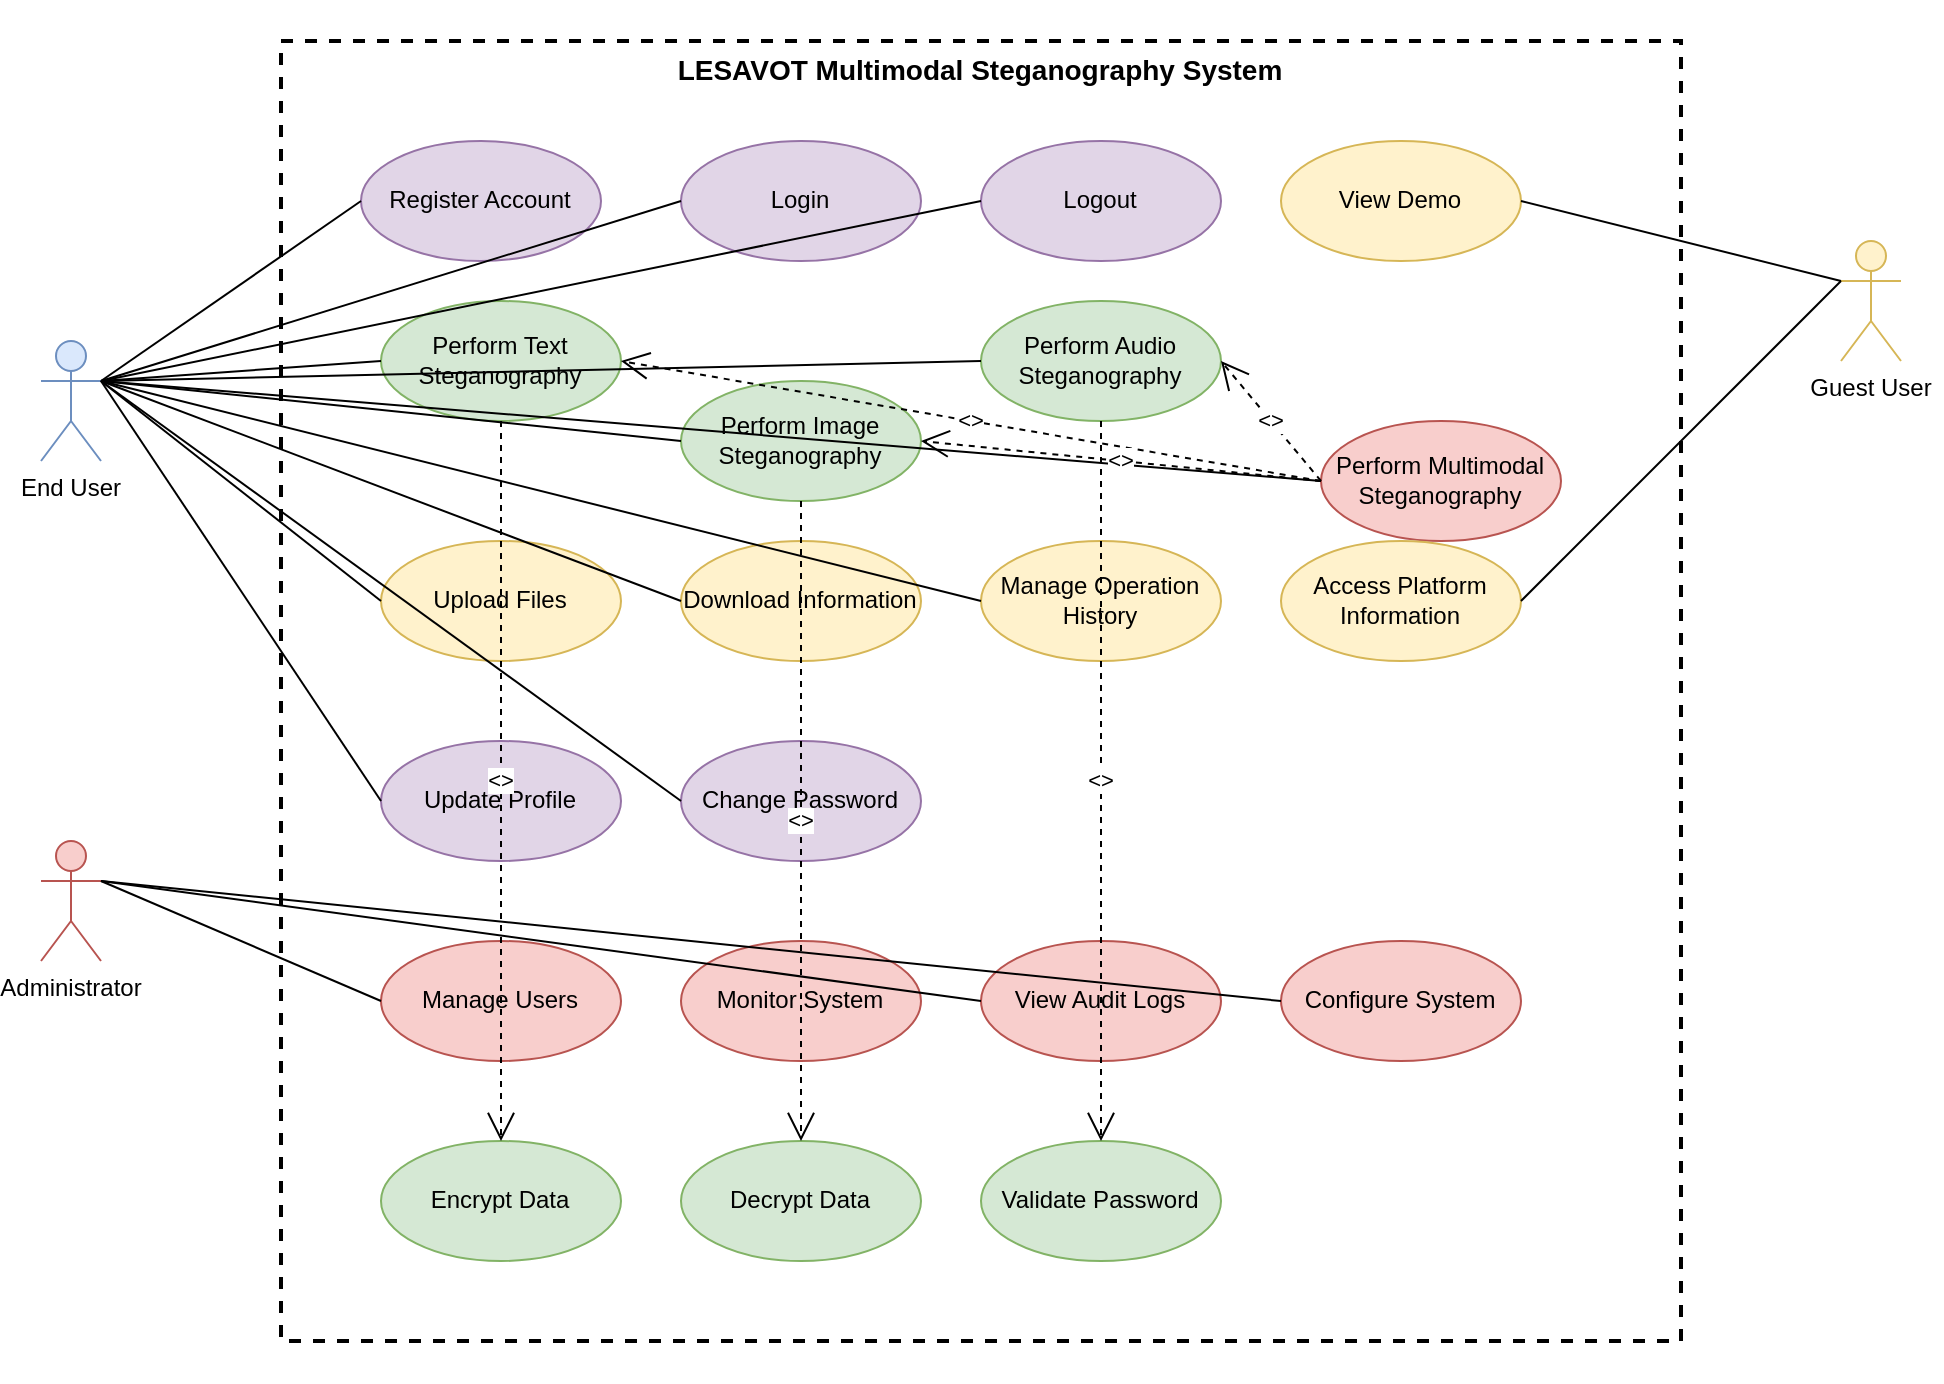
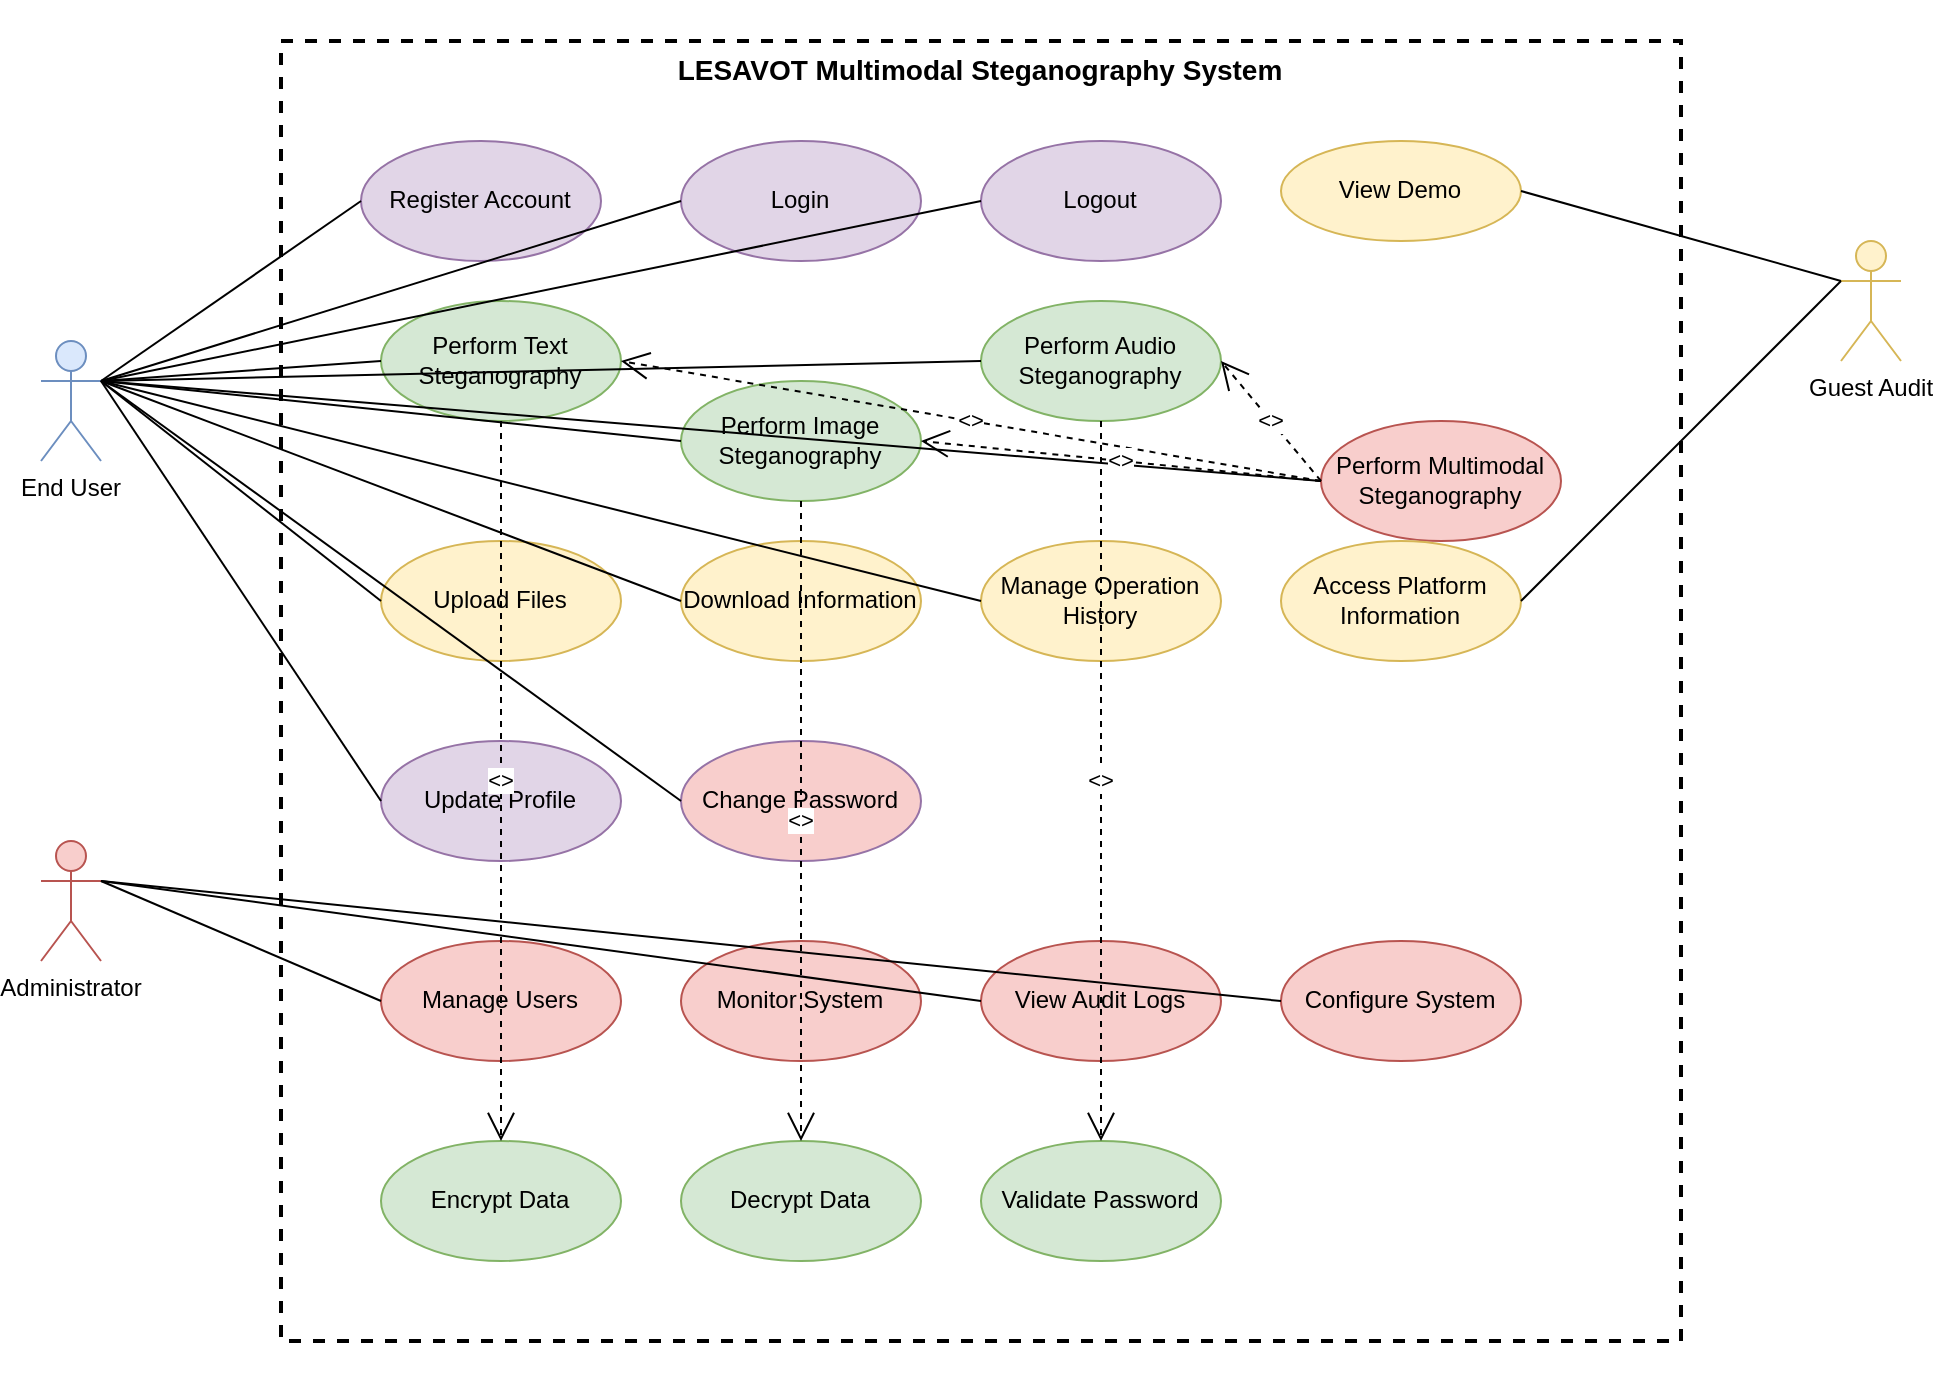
(1401, 201) -> (1401, 191)
(1872, 389) -> (1872, 389)
(801, 801) -> (801, 801)
